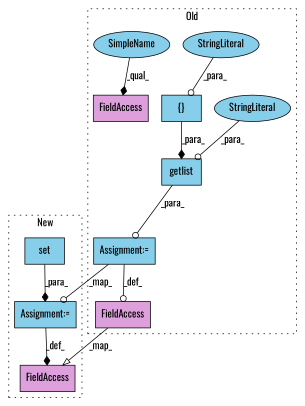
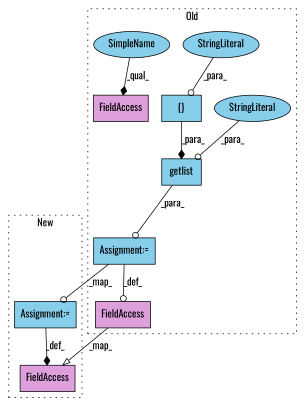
(45, 251) -> none
